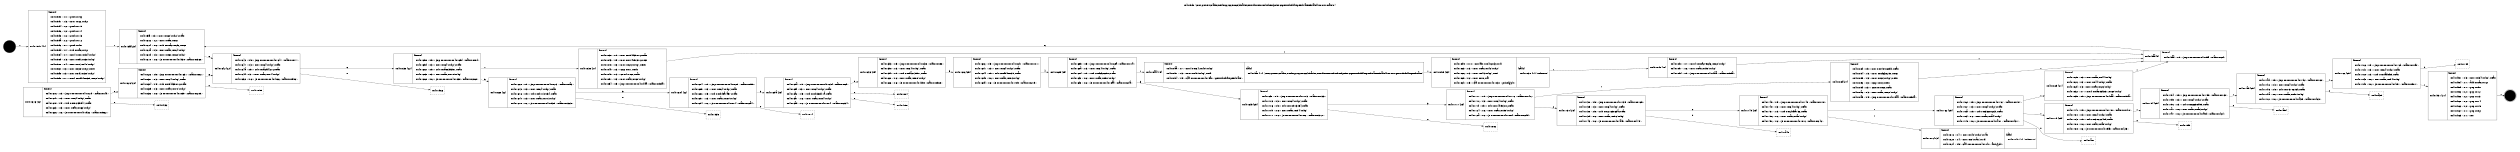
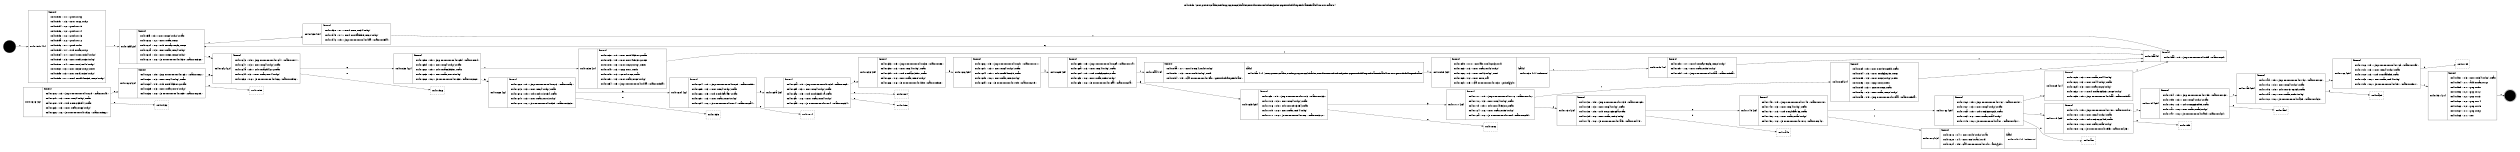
none -> (347, 34)
